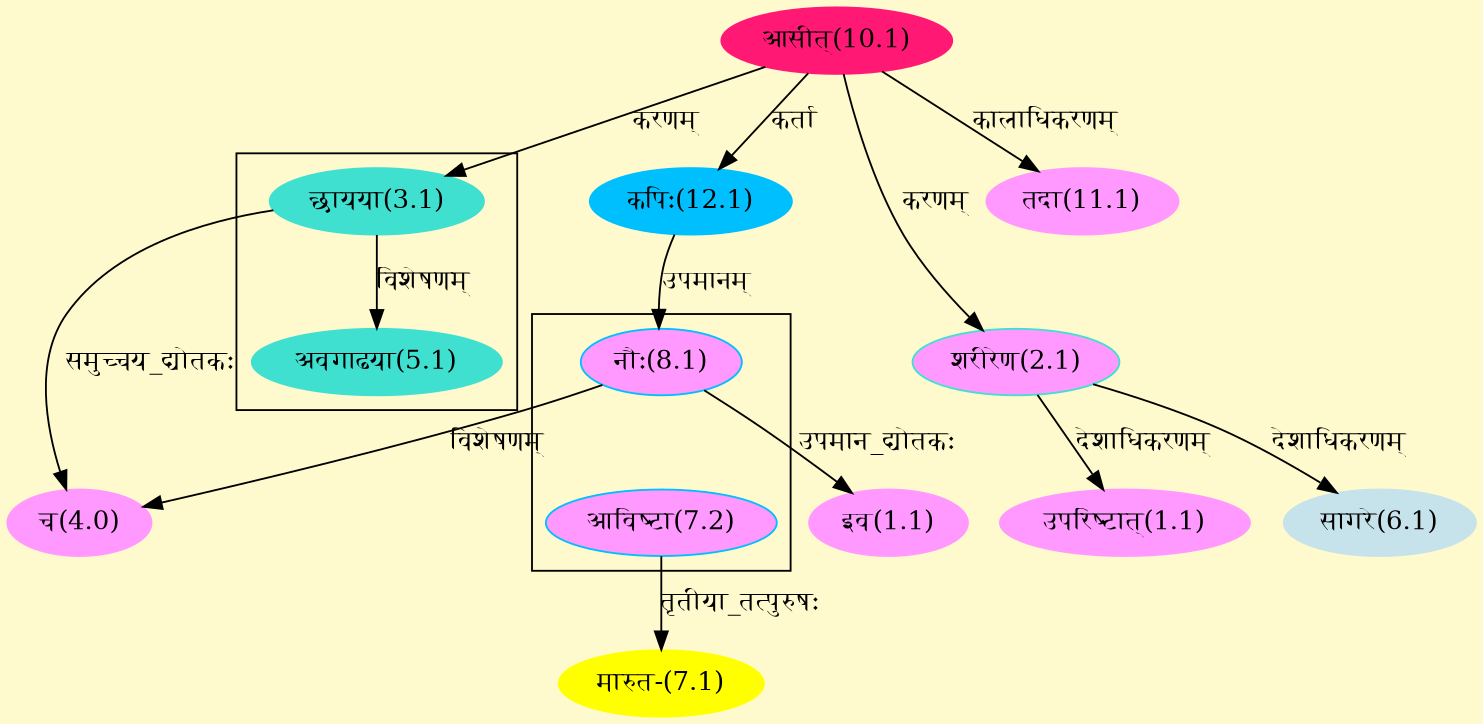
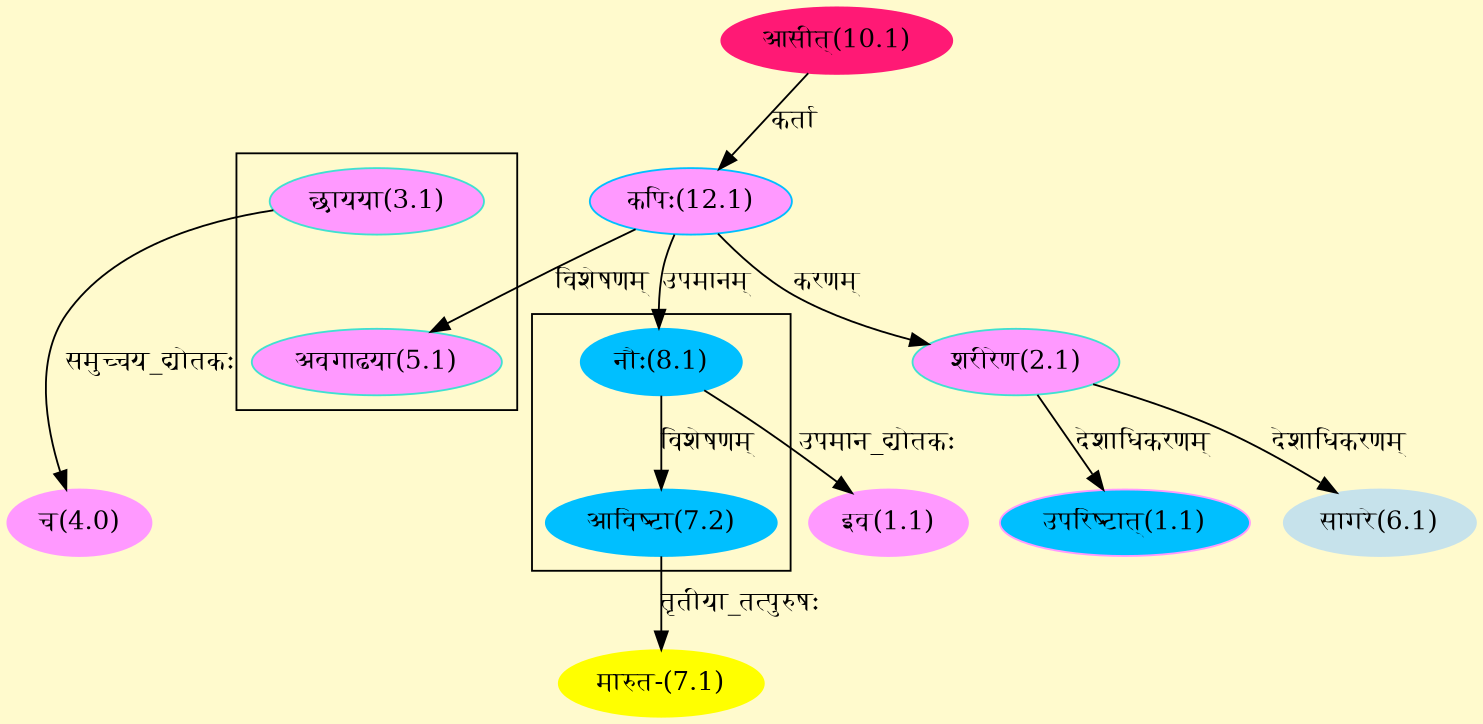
(615, 118) -> none
(377, 201) -> (377, 201)
(691, 201) -> (691, 201)
(1082, 201) -> none
(888, 205) -> (806, 302)
(377, 272) -> (541, 275)
(377, 362) -> (377, 362)
(661, 362) -> (661, 362)
(383, 449) -> (661, 433)
(661, 523) -> (661, 523)
(1125, 523) -> (1125, 523)
